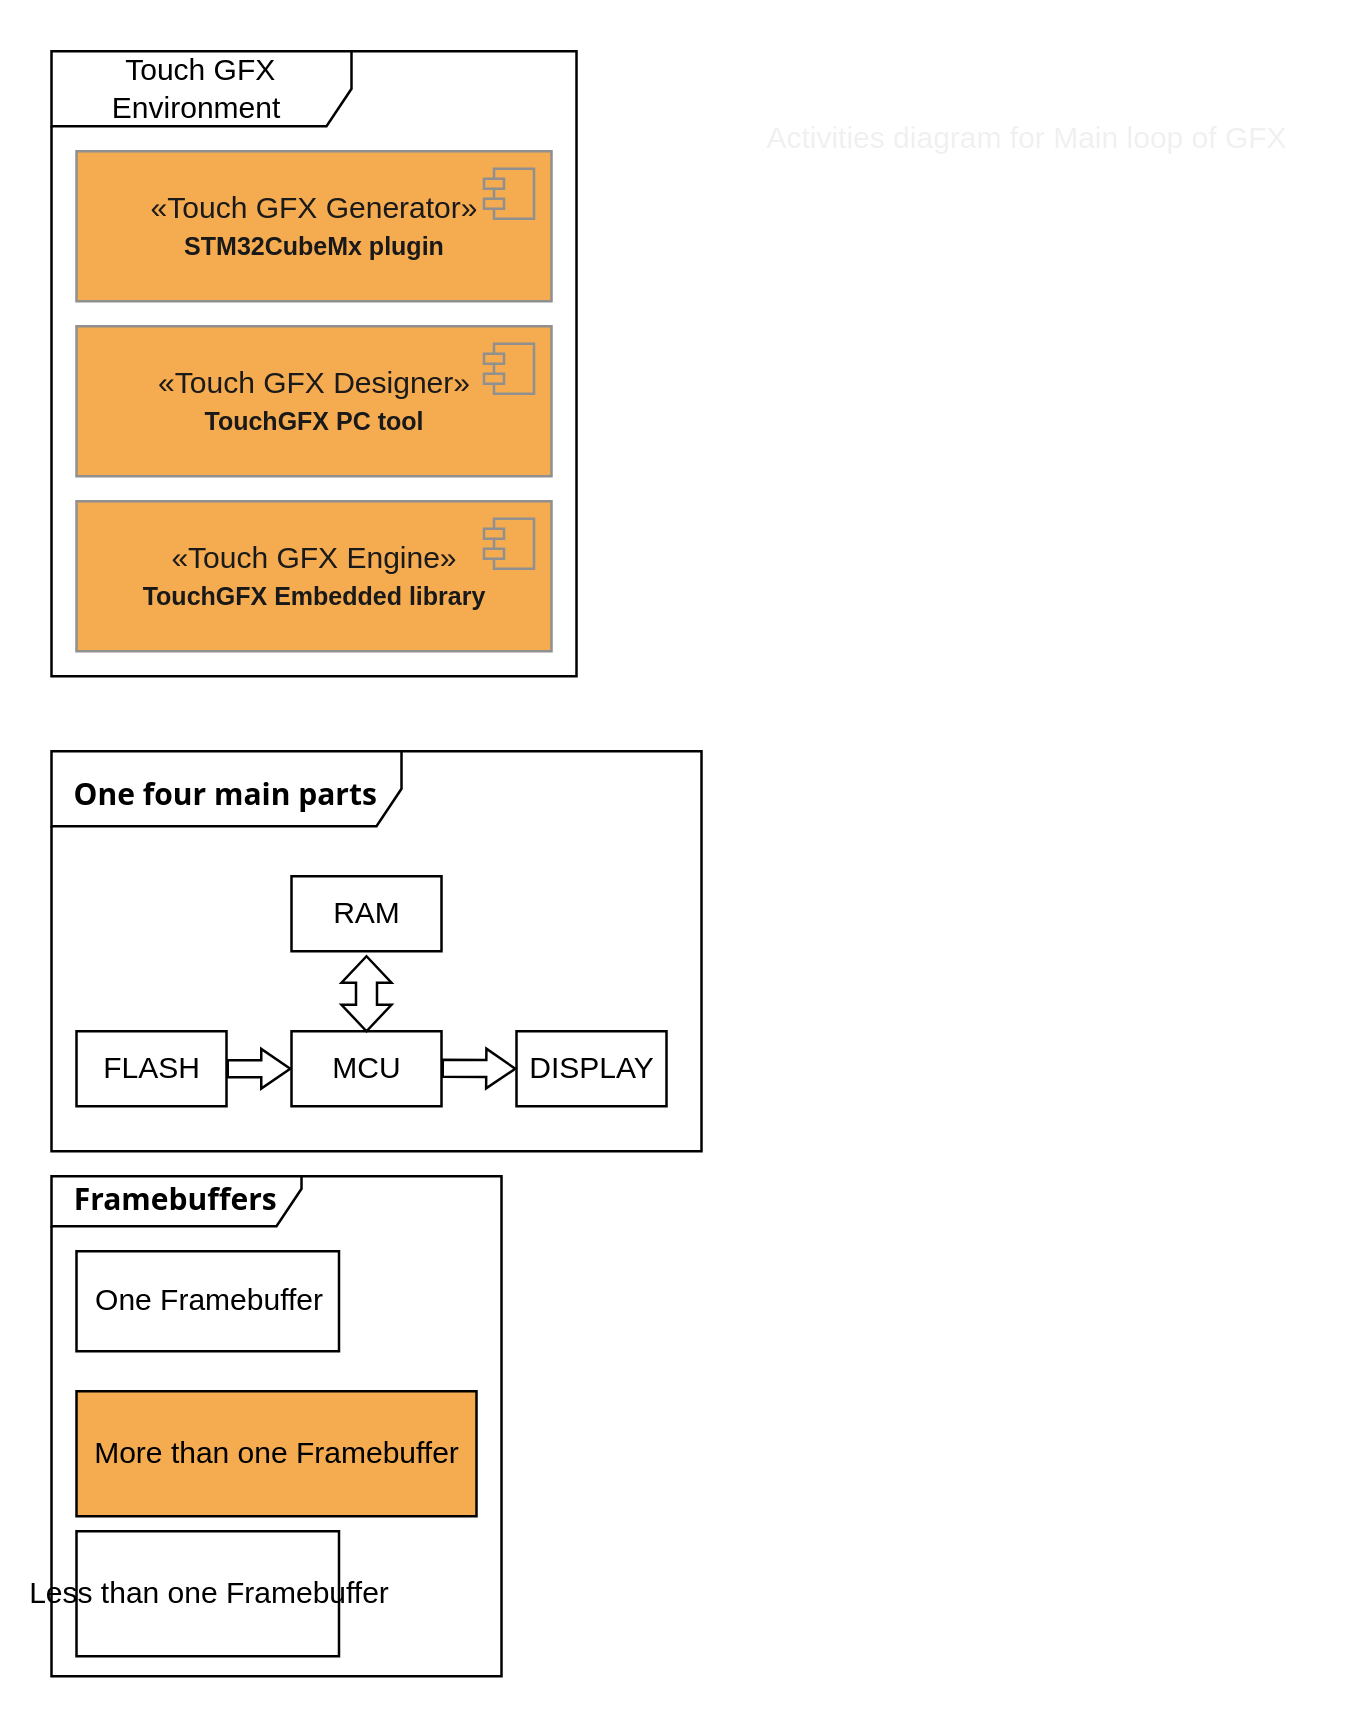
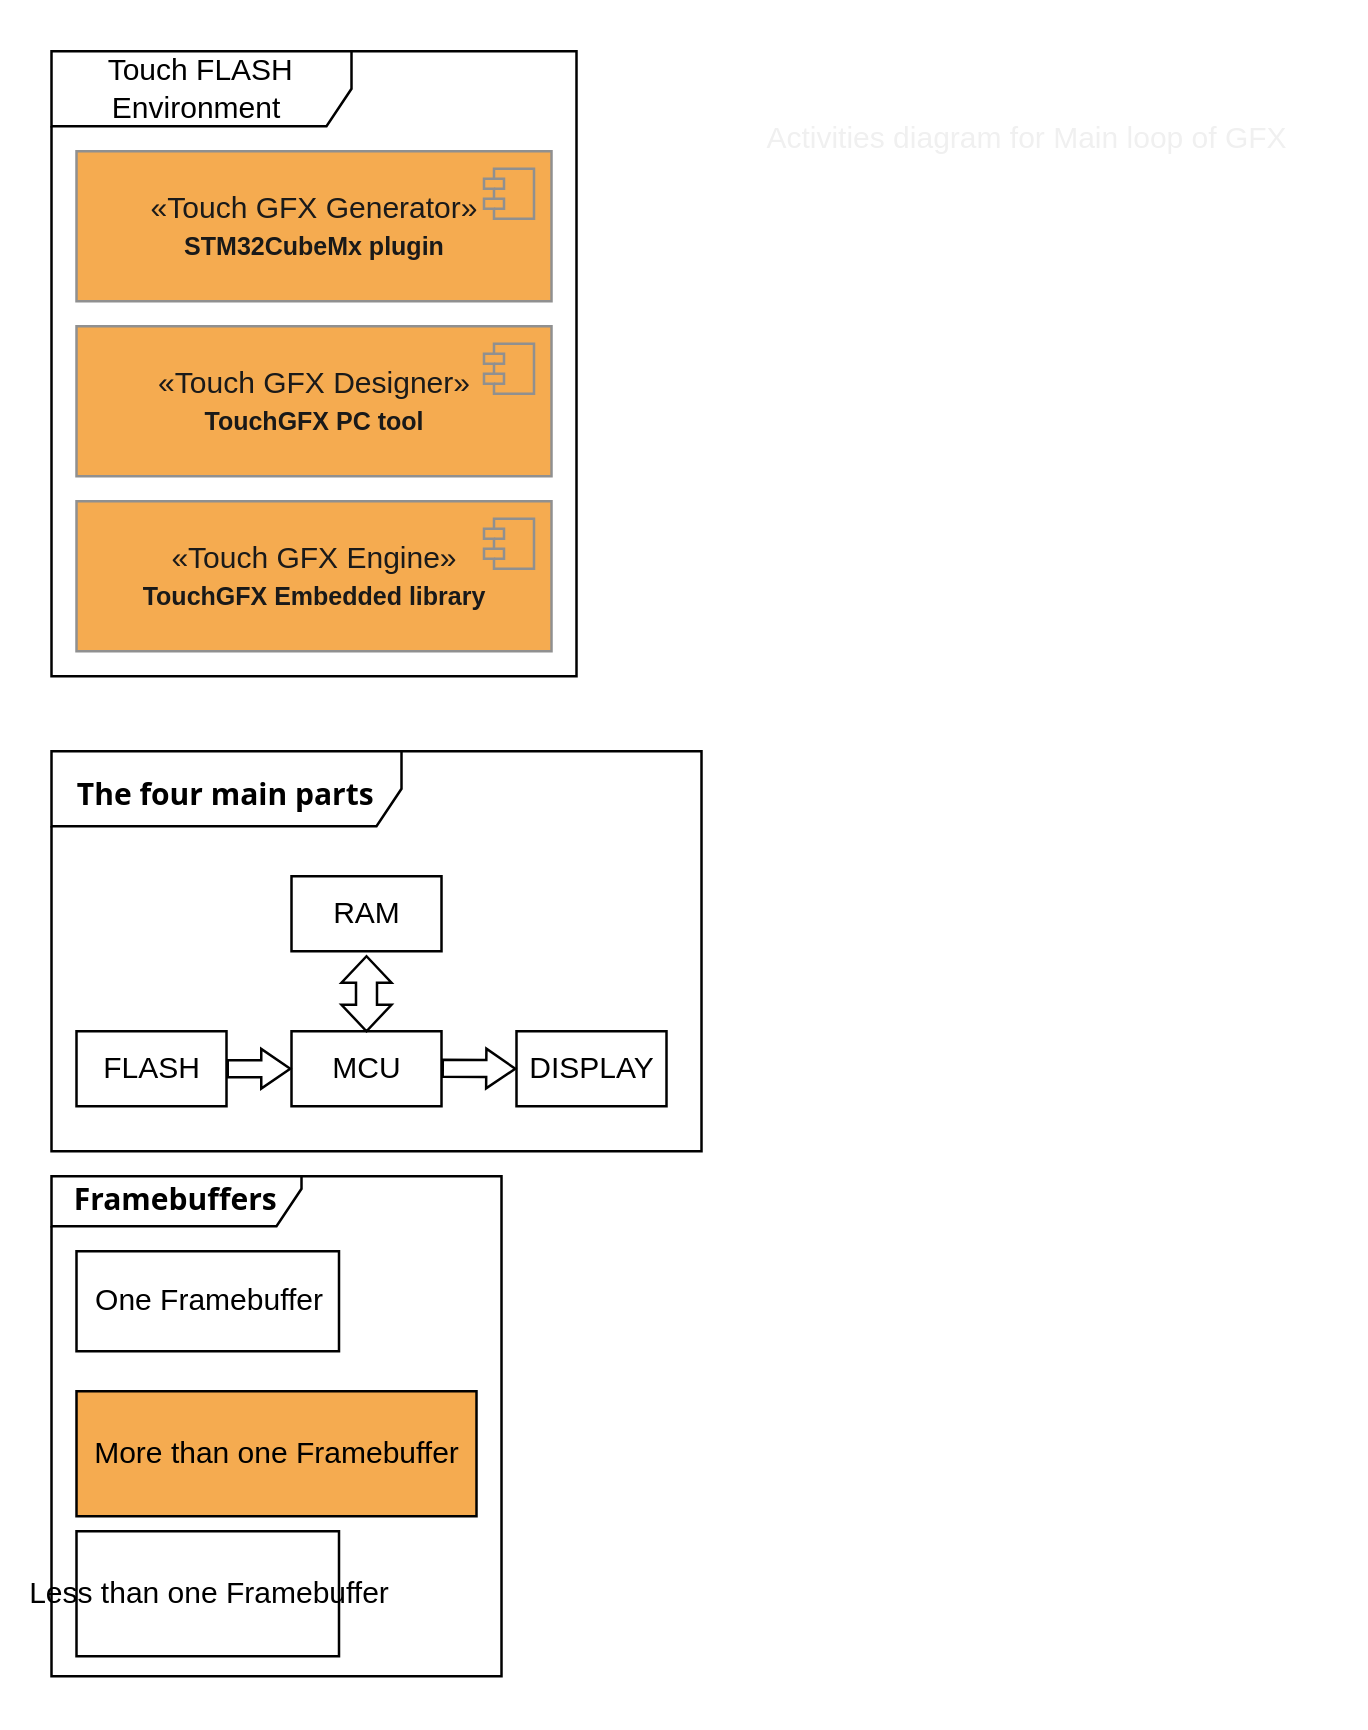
(201, 89) -> (201, 89)
(226, 789) -> (226, 789)
